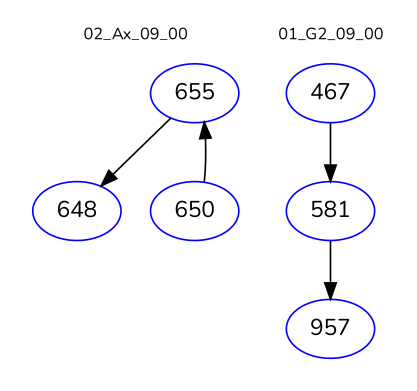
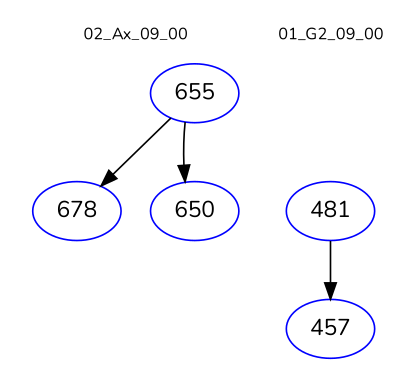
(330, 93) -> none
(206, 160) -> (184, 144)
(77, 211) -> (77, 211)
(330, 211) -> (330, 211)
(330, 329) -> (330, 329)
